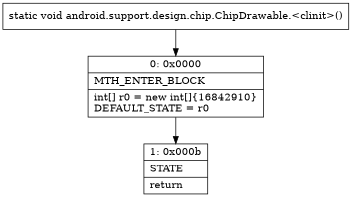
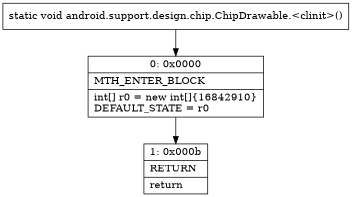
(167, 169) -> (173, 169)
